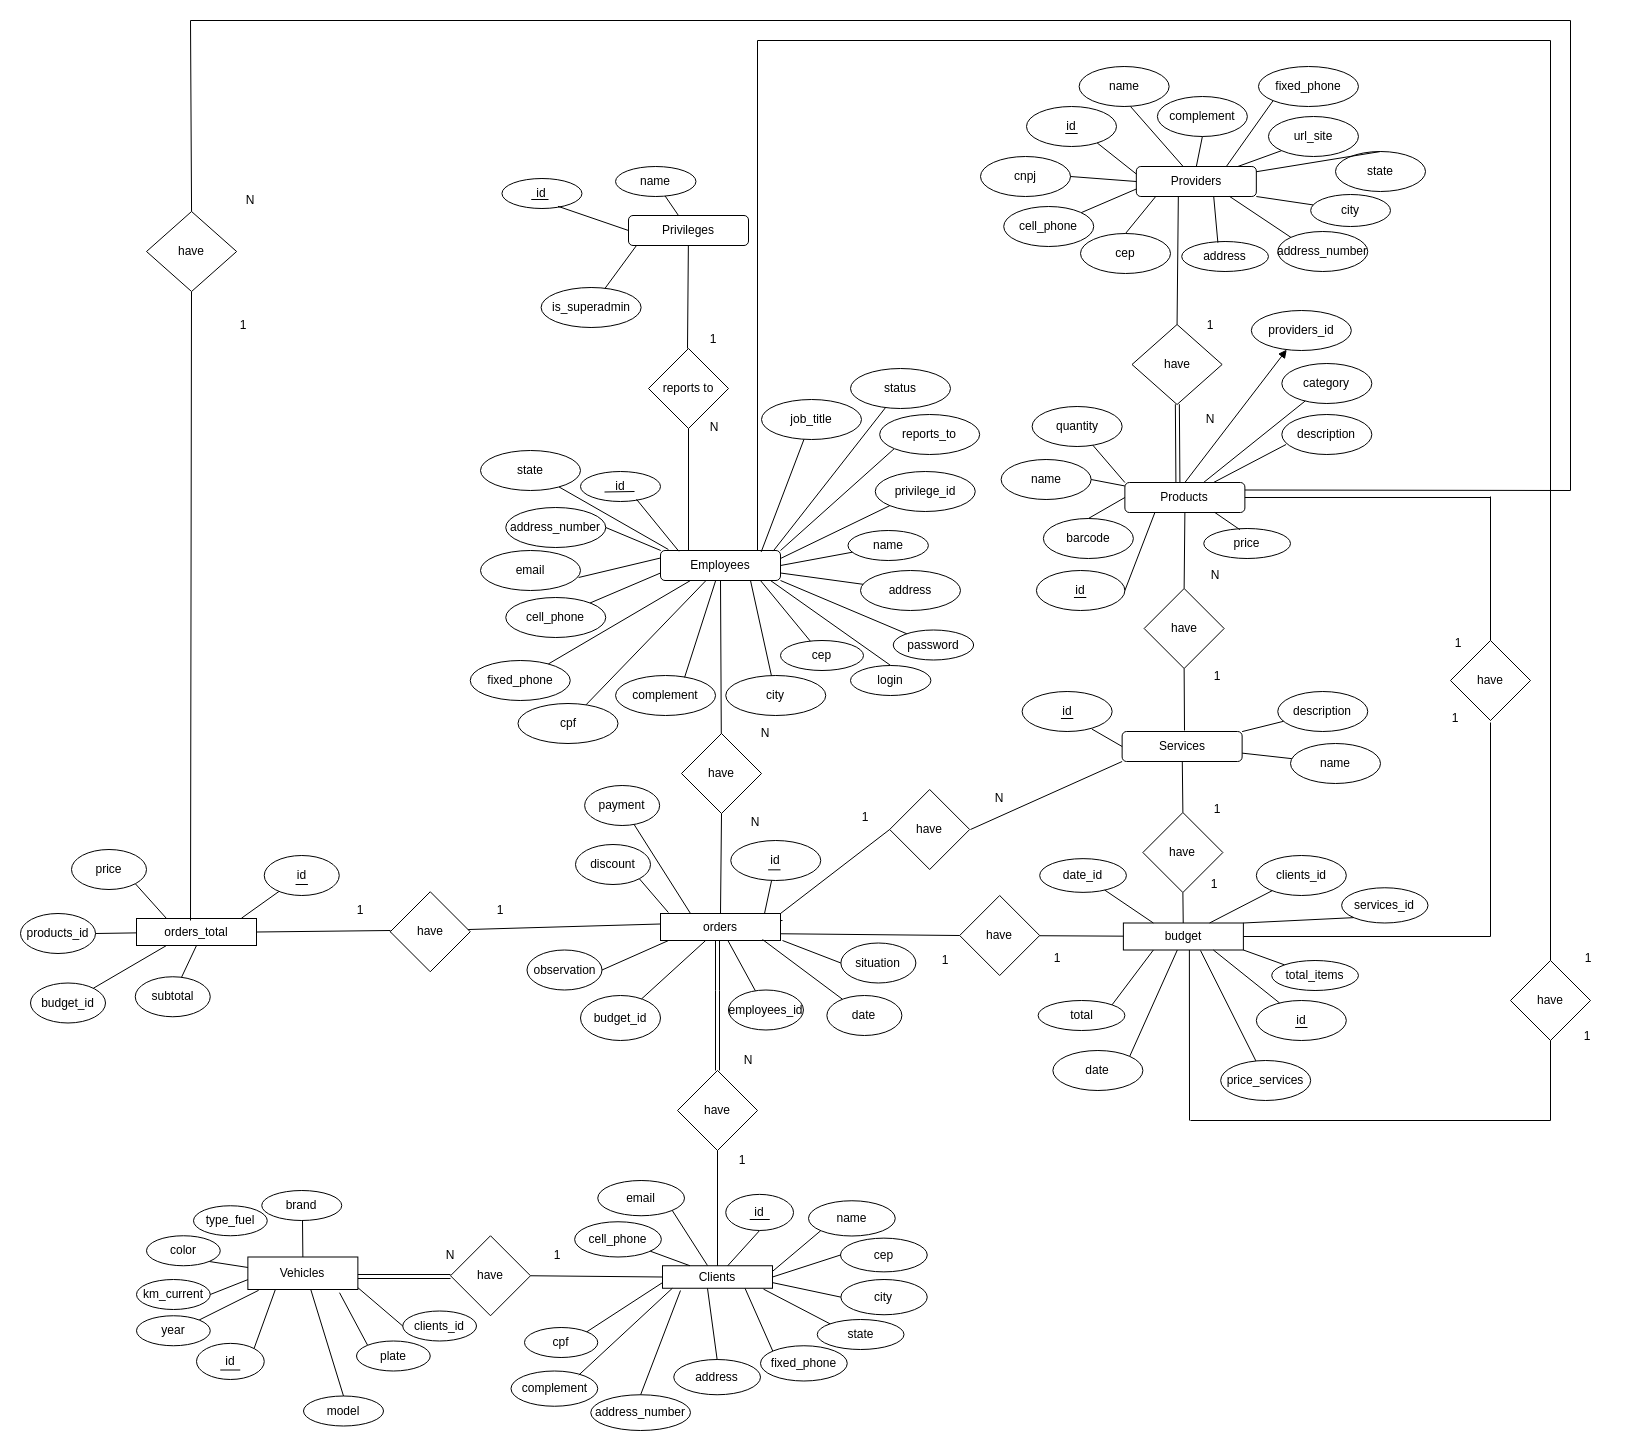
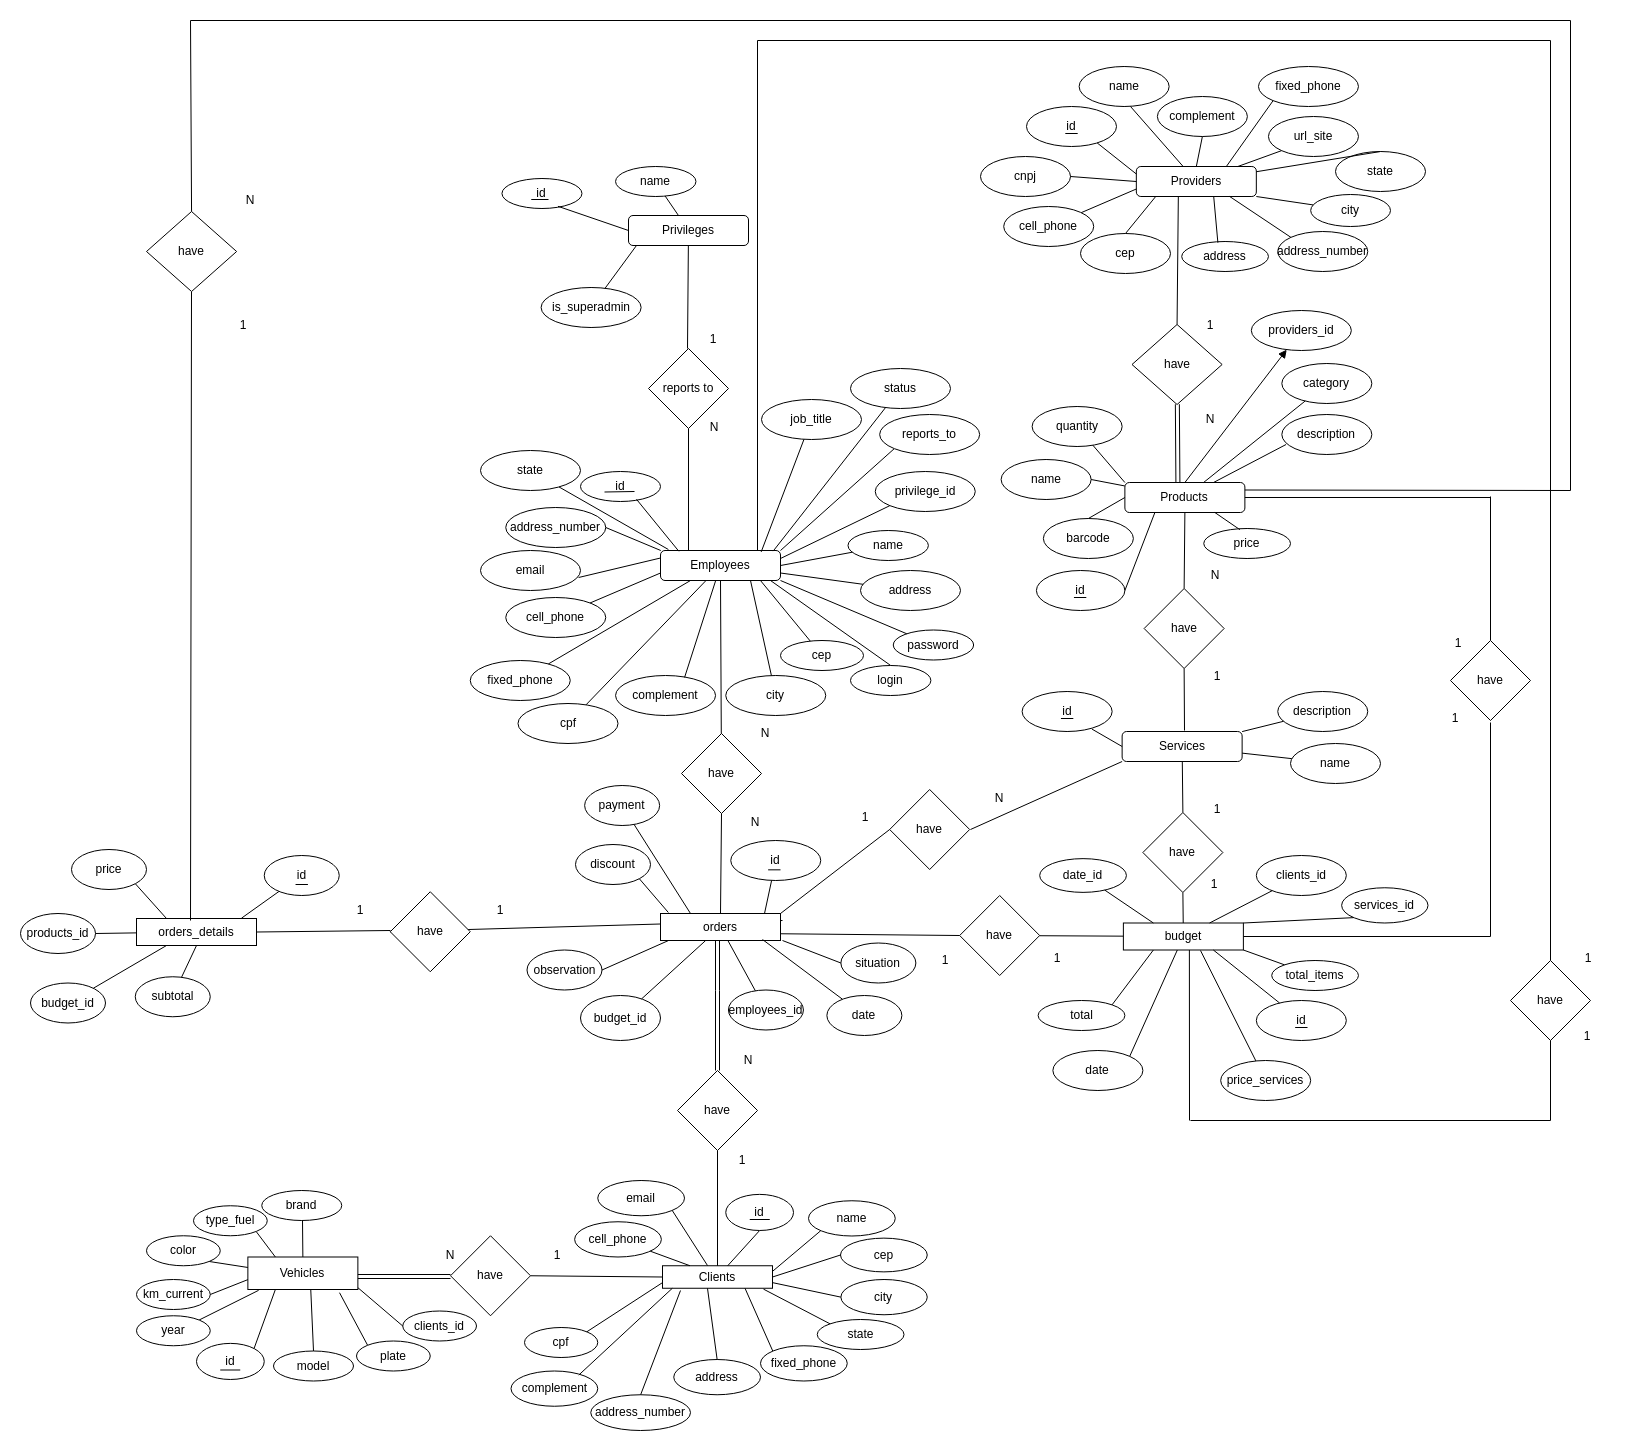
(197, 933) -> (197, 933)
none -> (266, 1245)
(344, 1411) -> (314, 1366)
